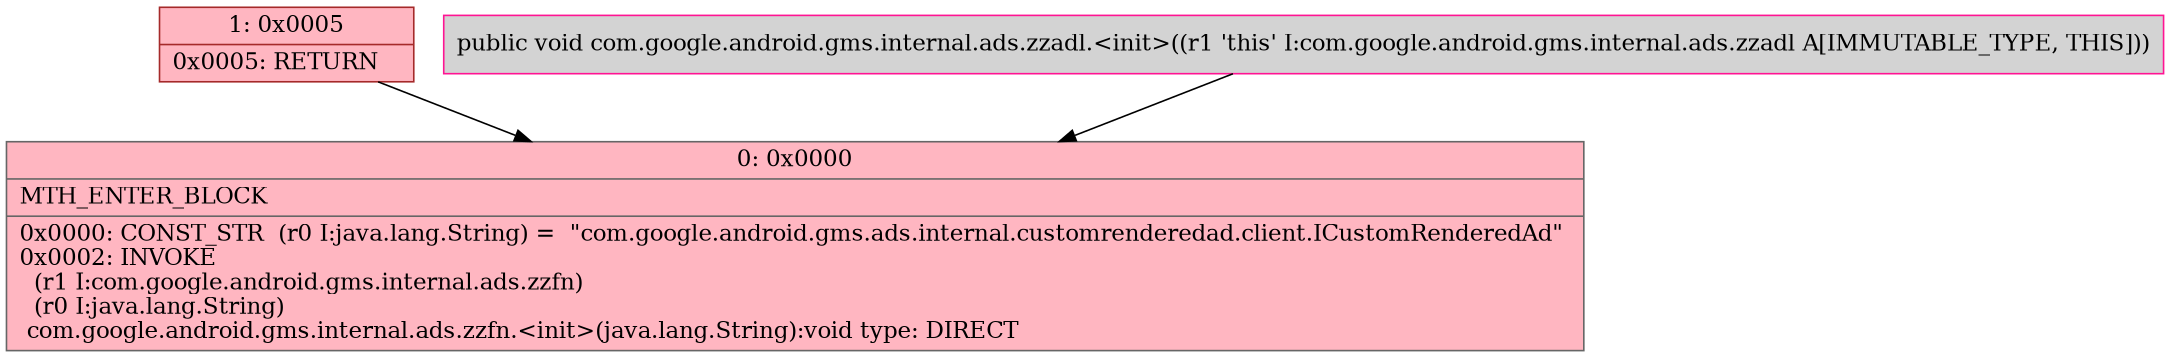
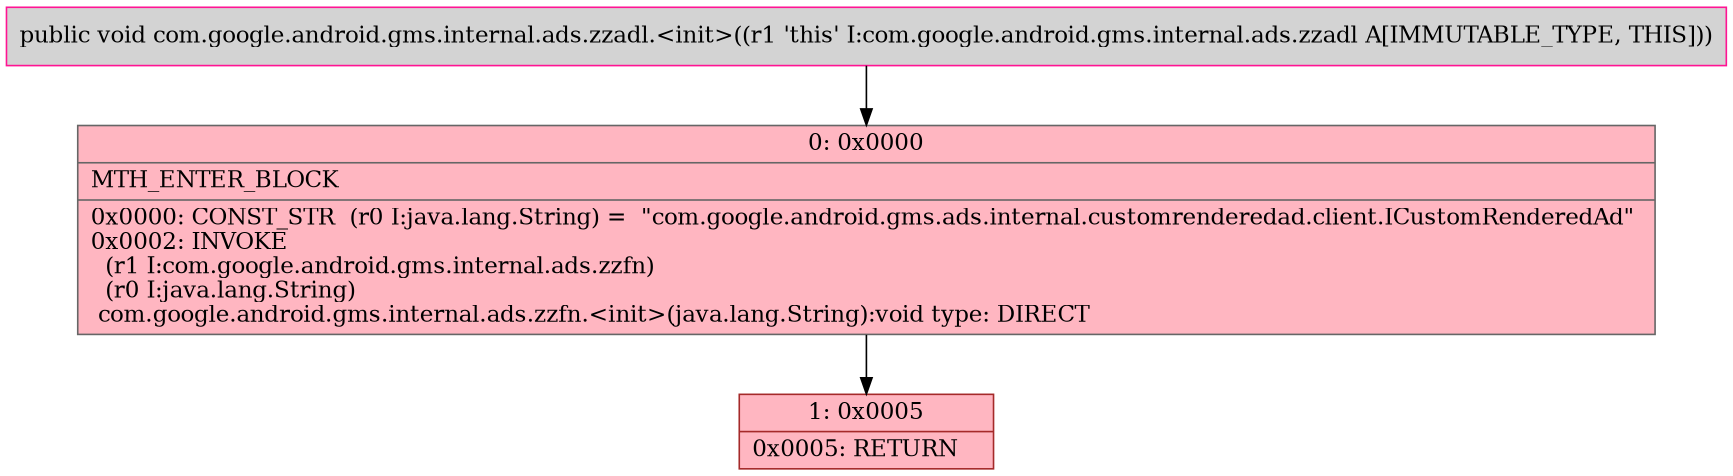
(447, 109) -> (866, 356)
